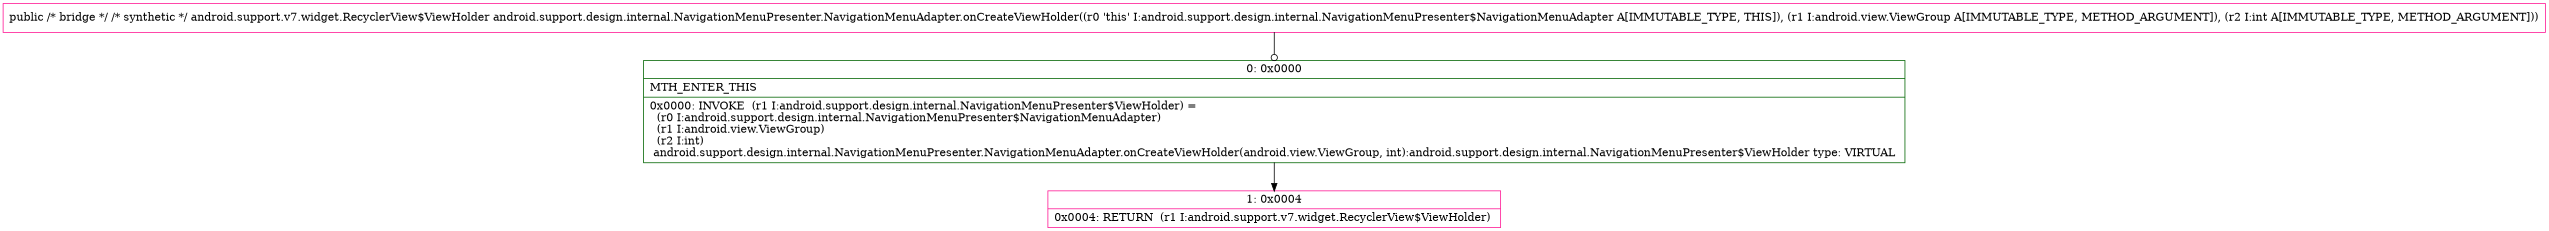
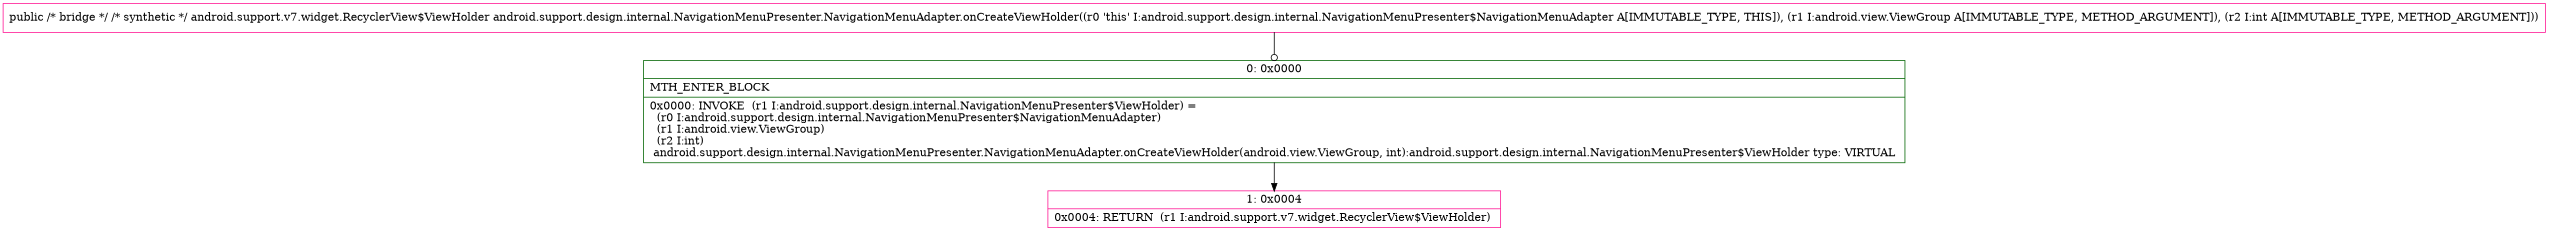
(704, 87) -> (710, 87)
